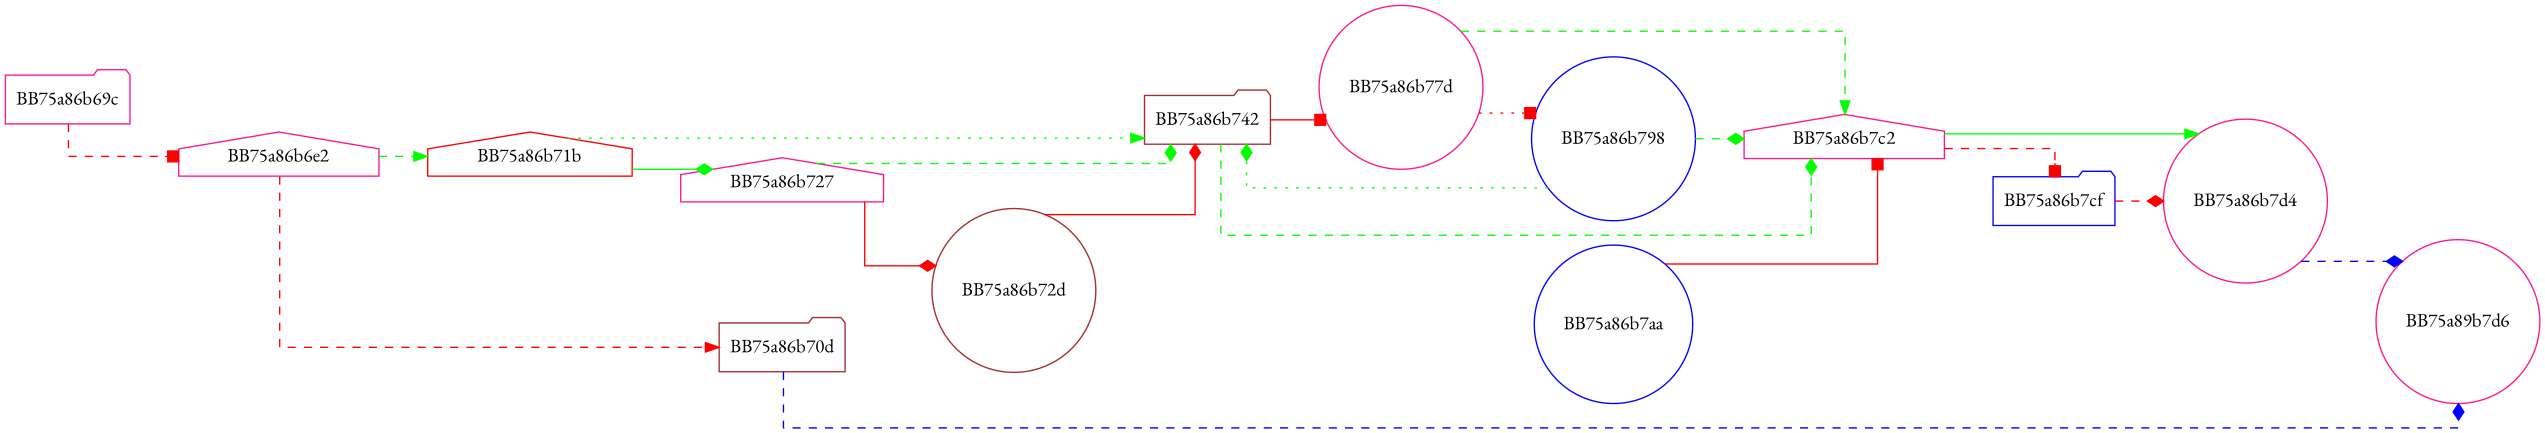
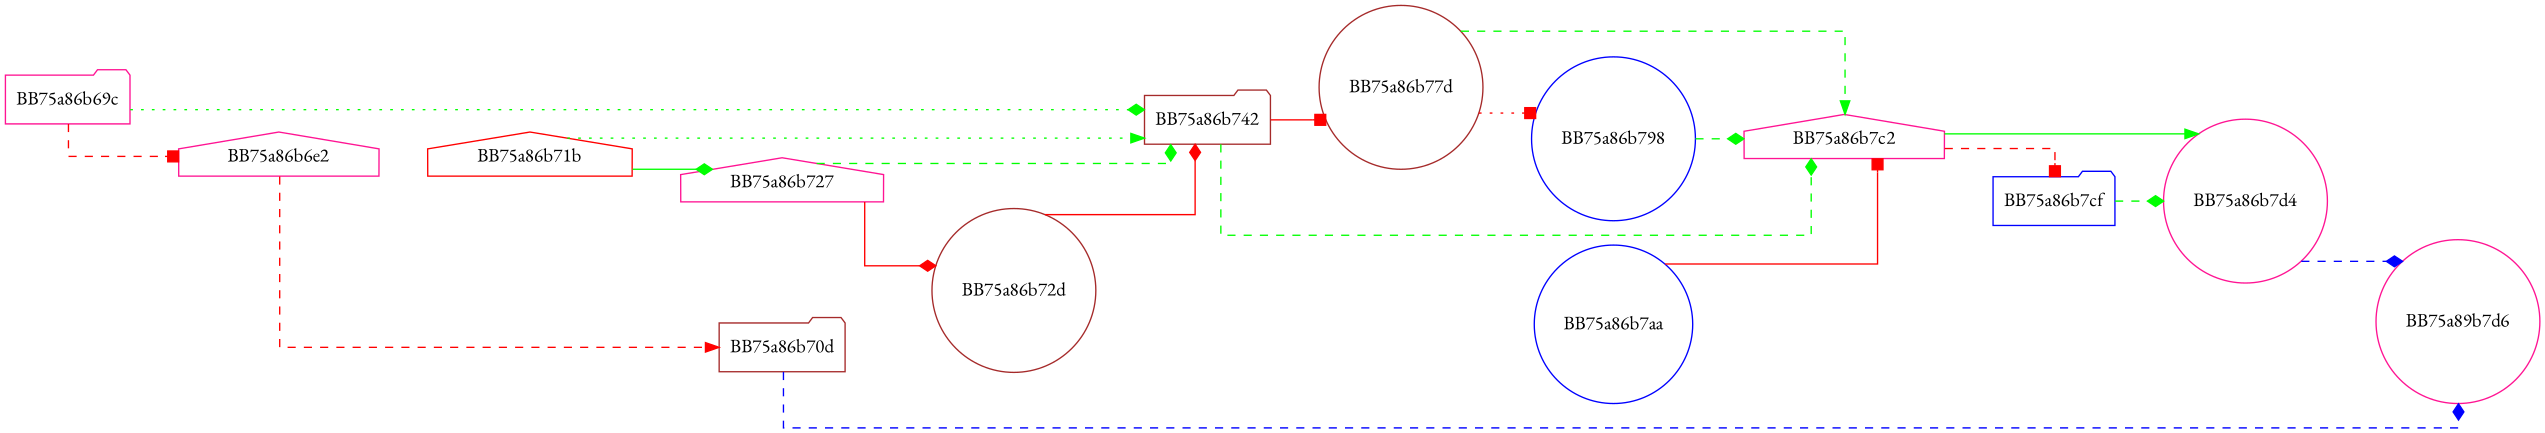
(1401, 87) -> (1401, 87)
(396, 156) -> none
(1384, 188) -> (629, 110)
(2131, 201) -> (2131, 201)
